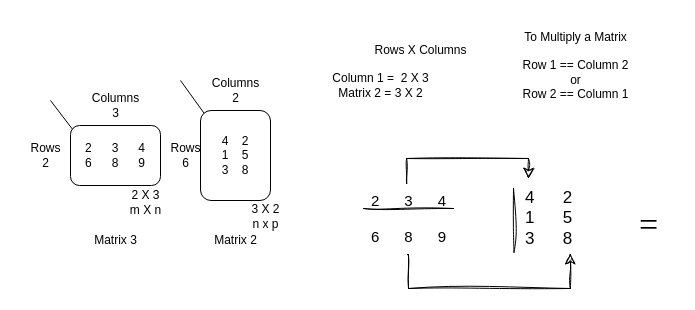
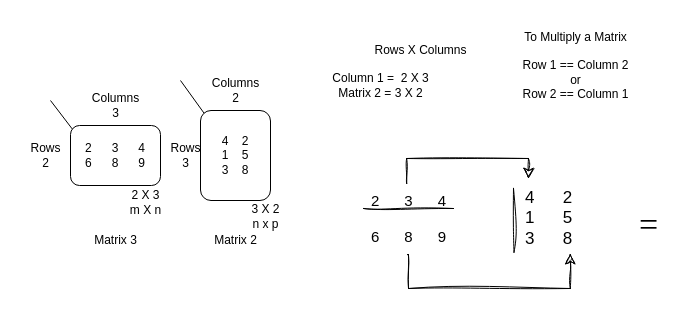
(186, 156) -> (186, 156)
